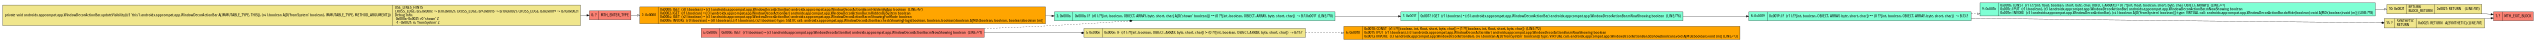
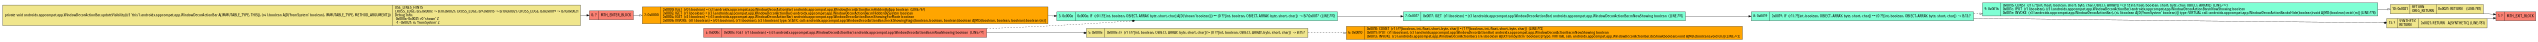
(2421, 11) -> (2423, 11)
(615, 15) -> (616, 15)
